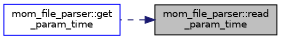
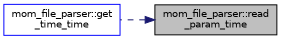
(62, 20) -> (62, 20)
